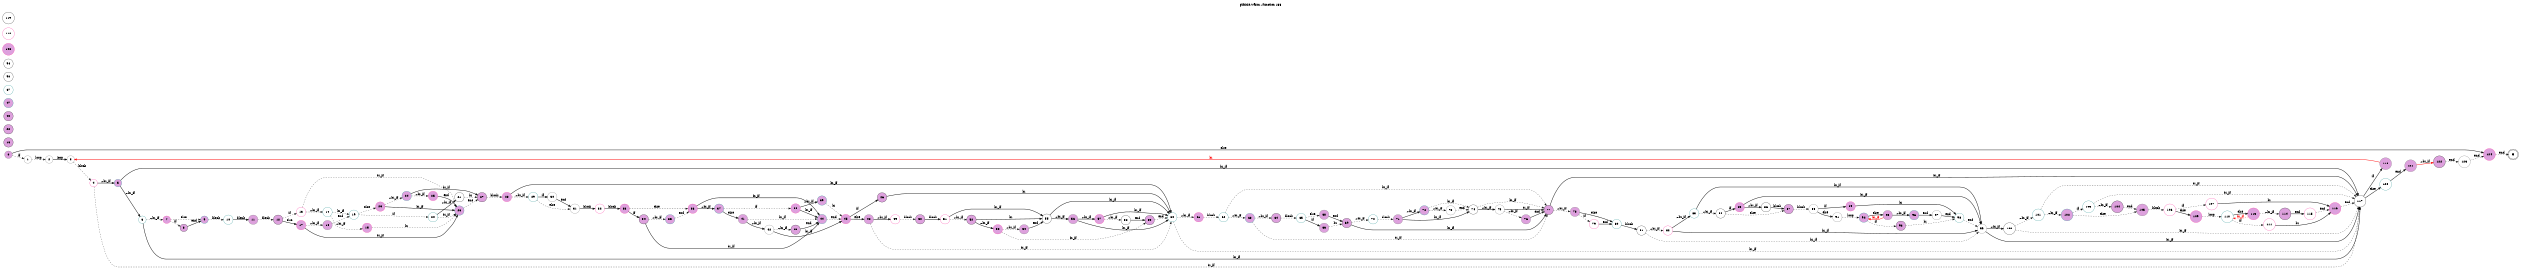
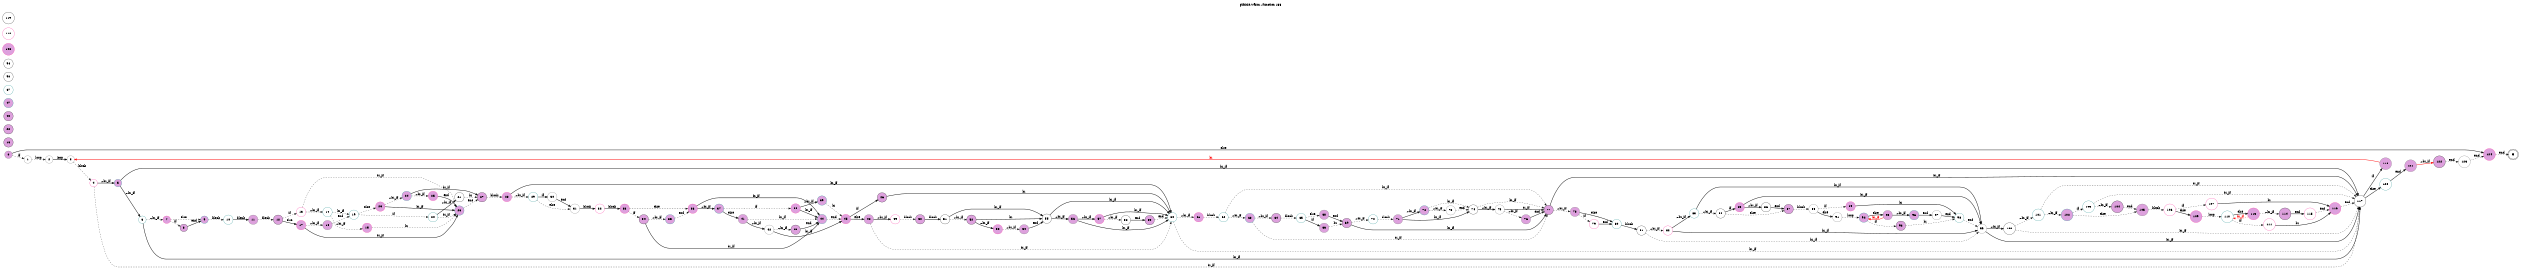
(1777, 206) -> (1777, 206)
(1831, 208) -> (1831, 208)
(633, 214) -> (633, 214)
(945, 219) -> (945, 219)
(1073, 240) -> none
